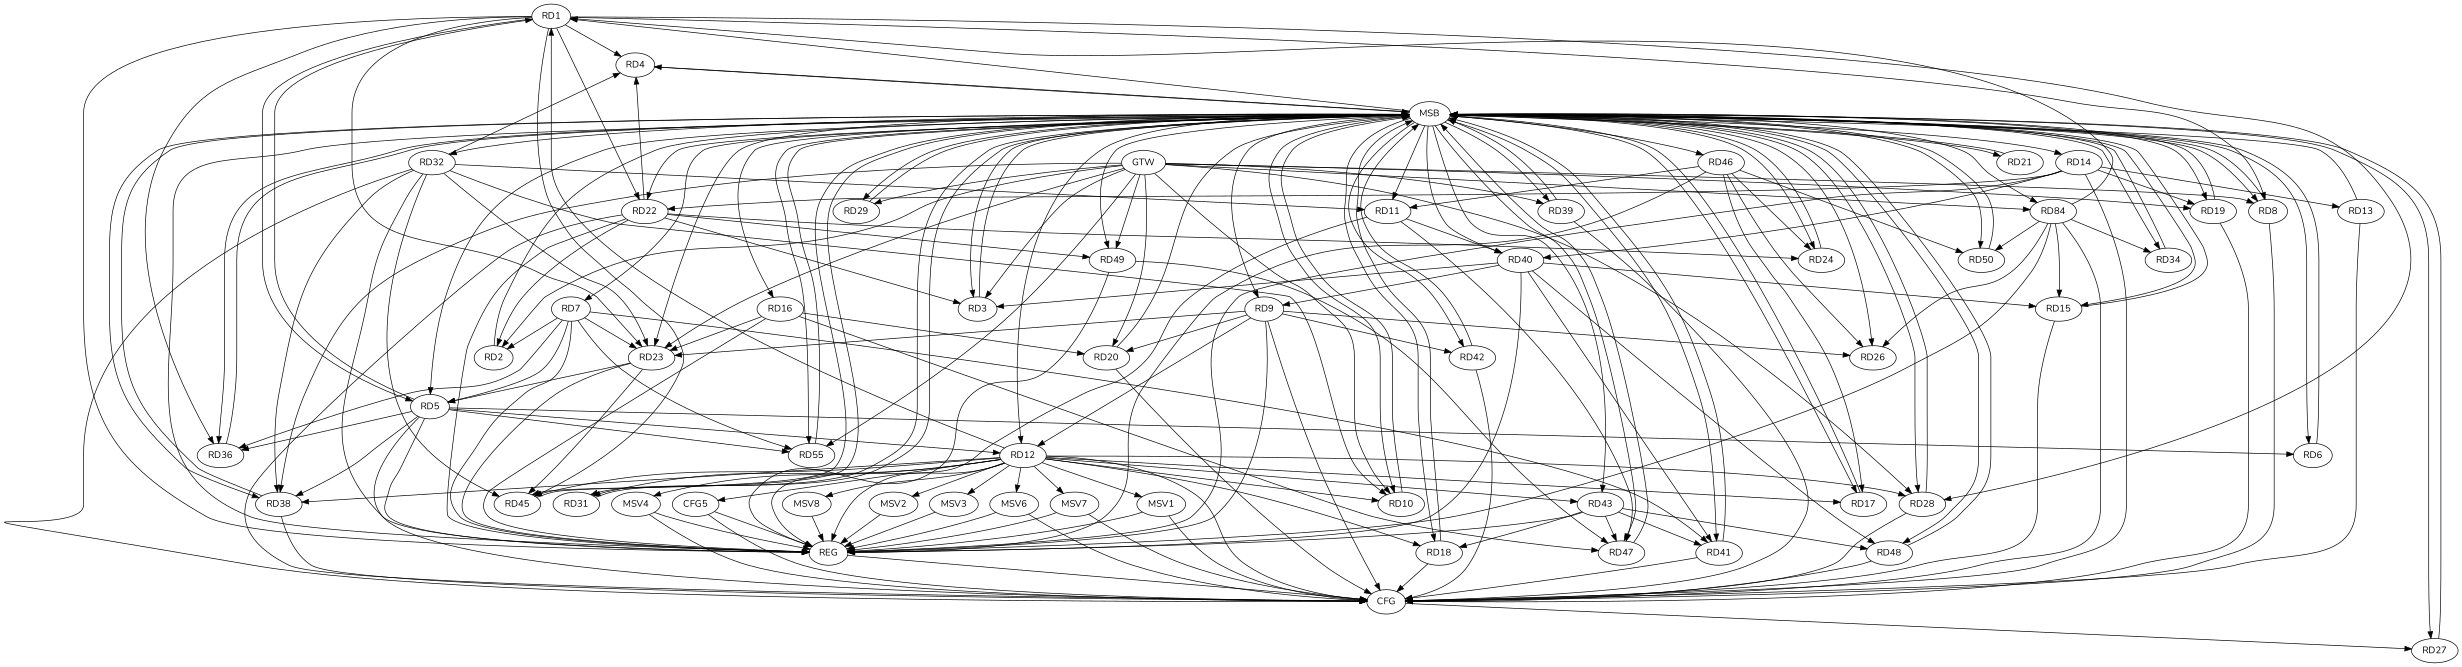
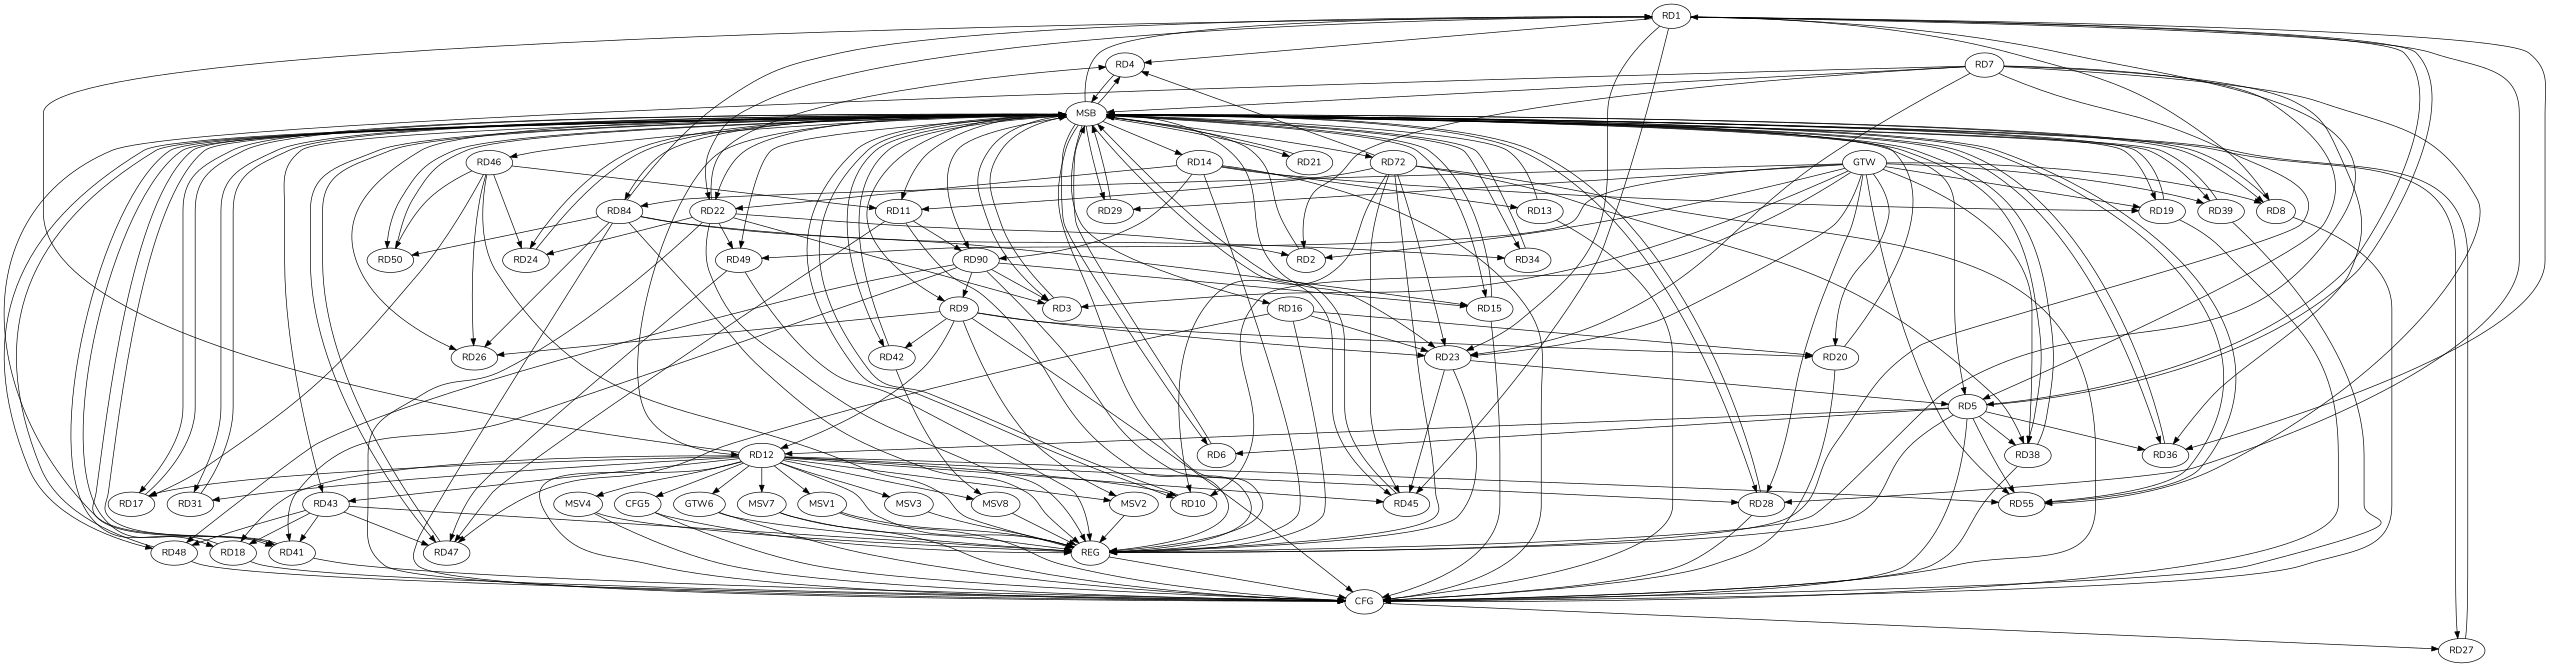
(959, 128) -> (1539, 89)
(432, 163) -> (1394, 163)
(1520, 260) -> (976, 260)
(637, 481) -> (1358, 475)
(1490, 502) -> (928, 436)
(1014, 504) -> (699, 504)
(1168, 530) -> (1018, 424)
